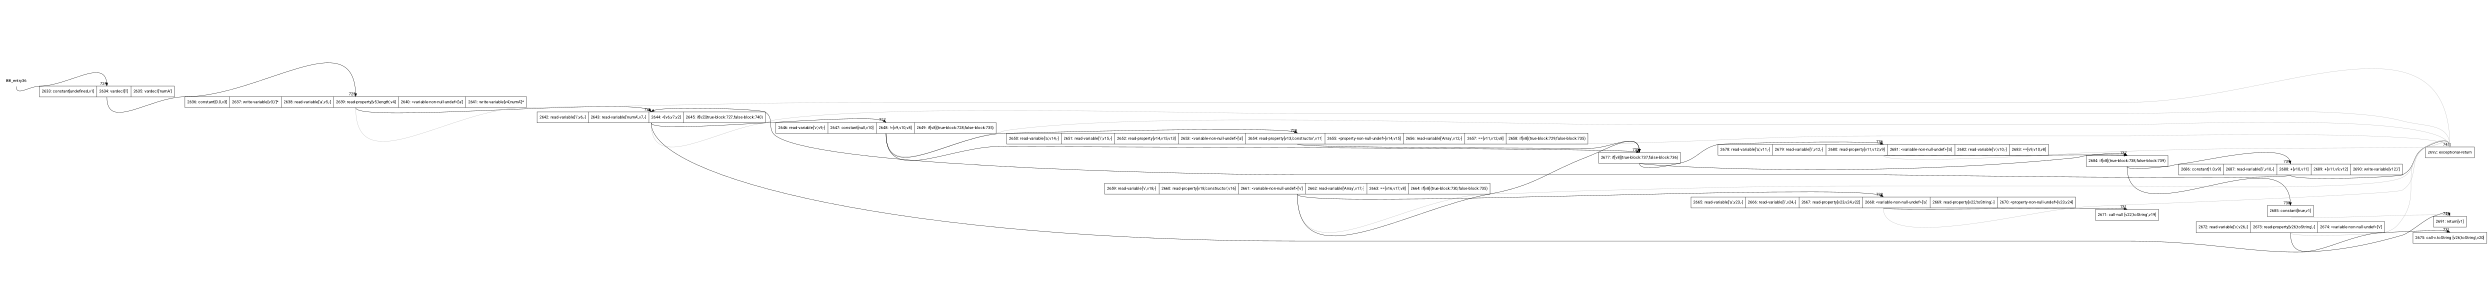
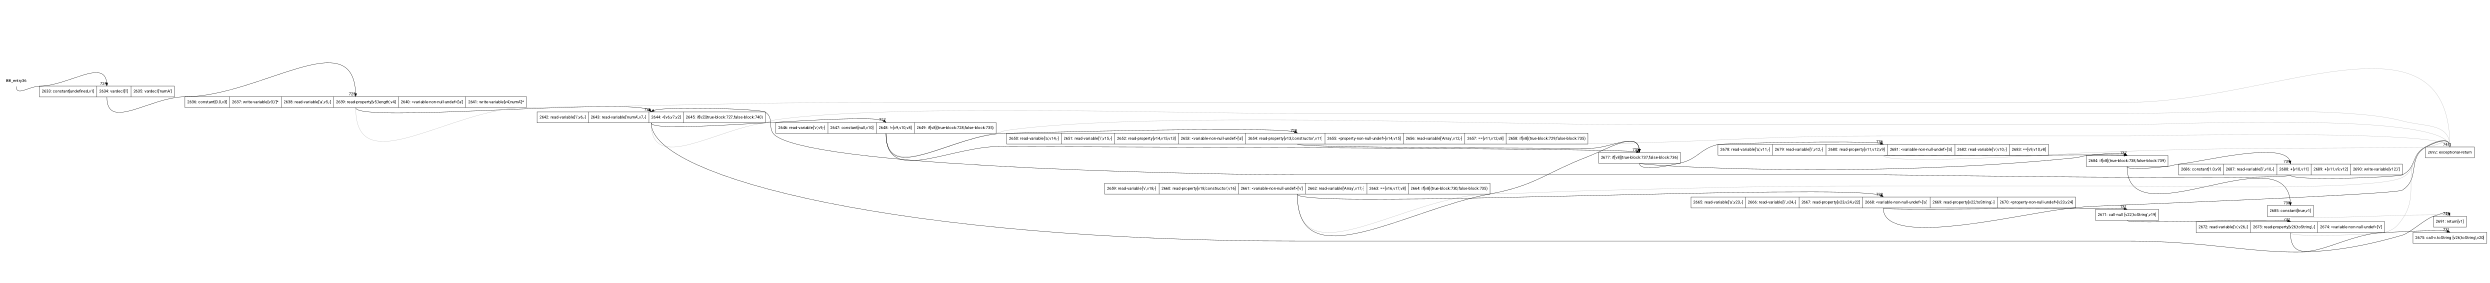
(2177, 203) -> (2177, 203)
none -> (2207, 221)
